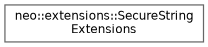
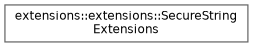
(104, 23) -> (126, 23)
